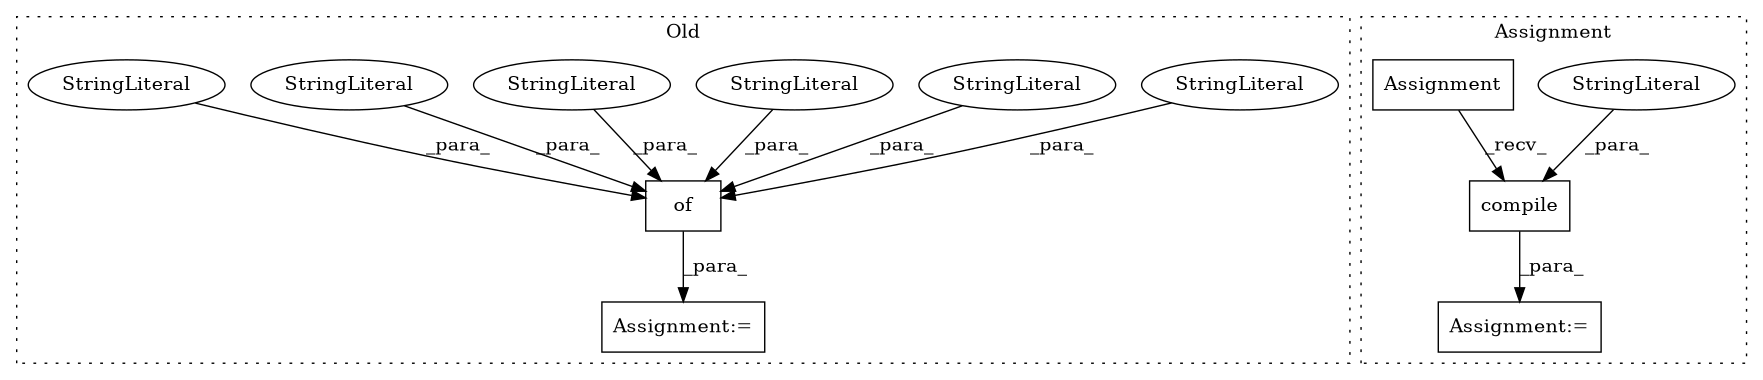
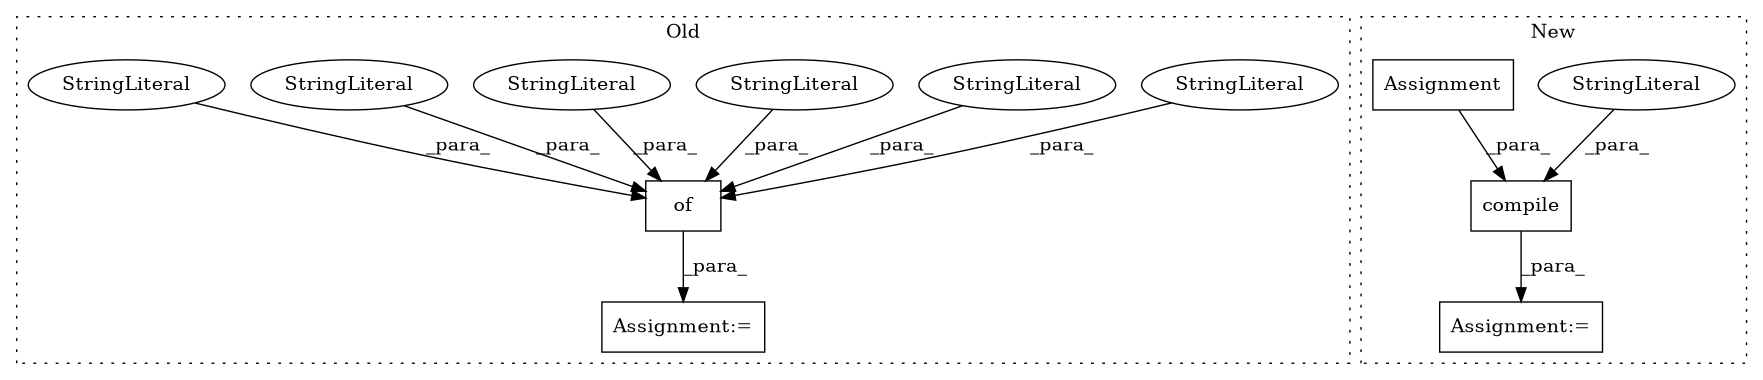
(1554, 33) -> (1554, 33)
(1516, 145) -> (1518, 145)
